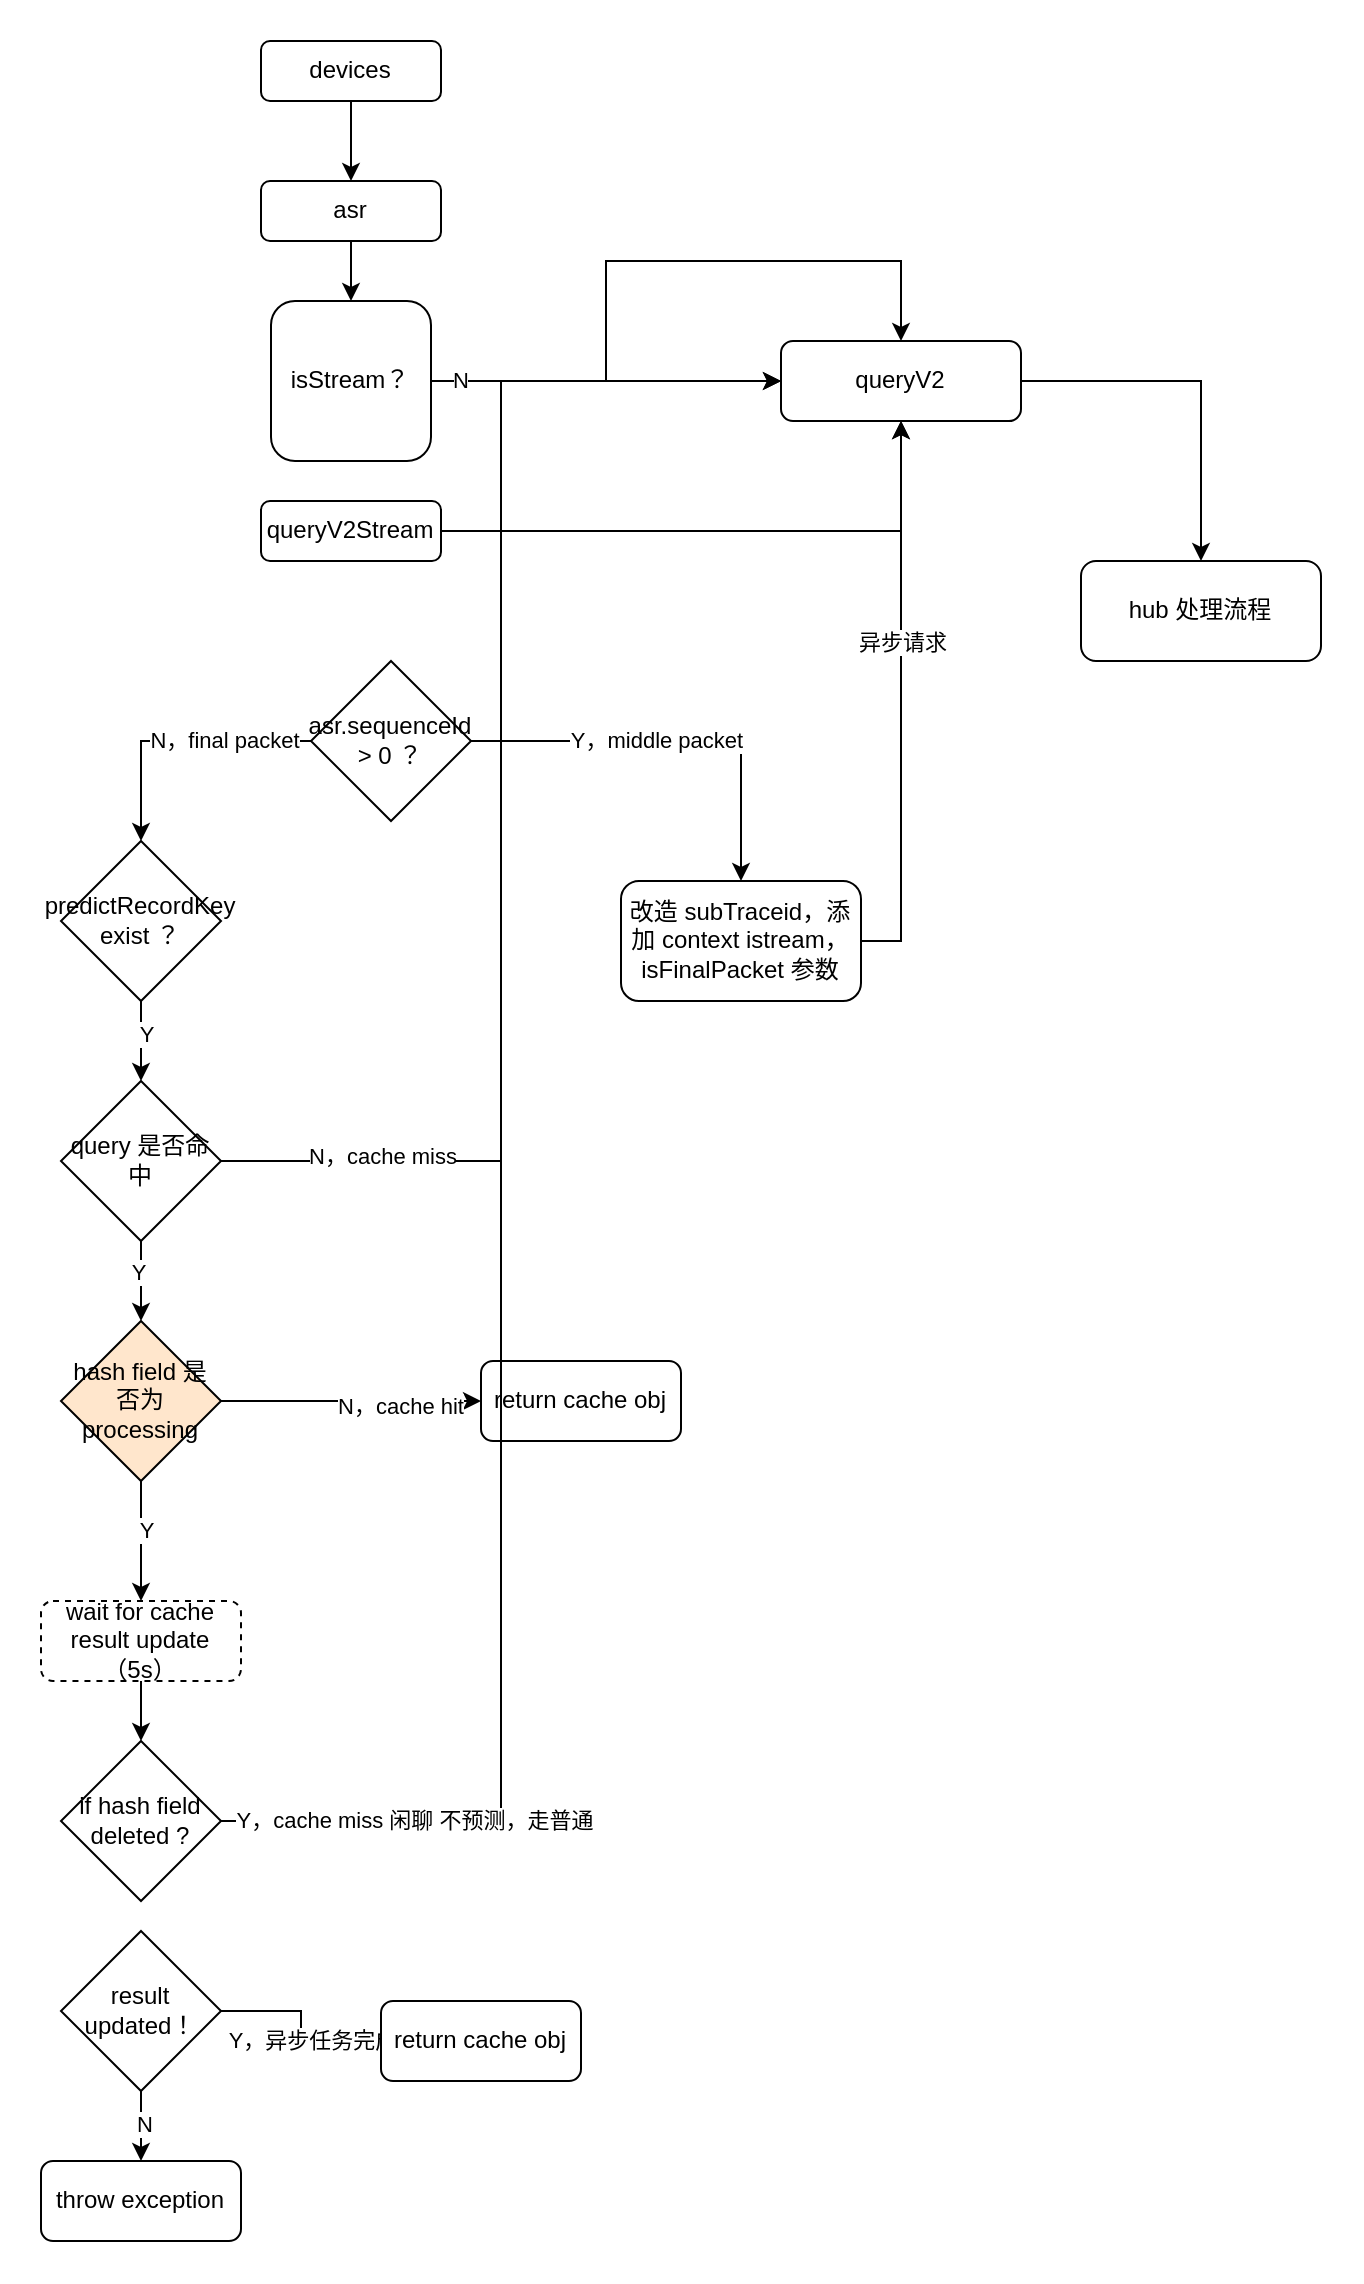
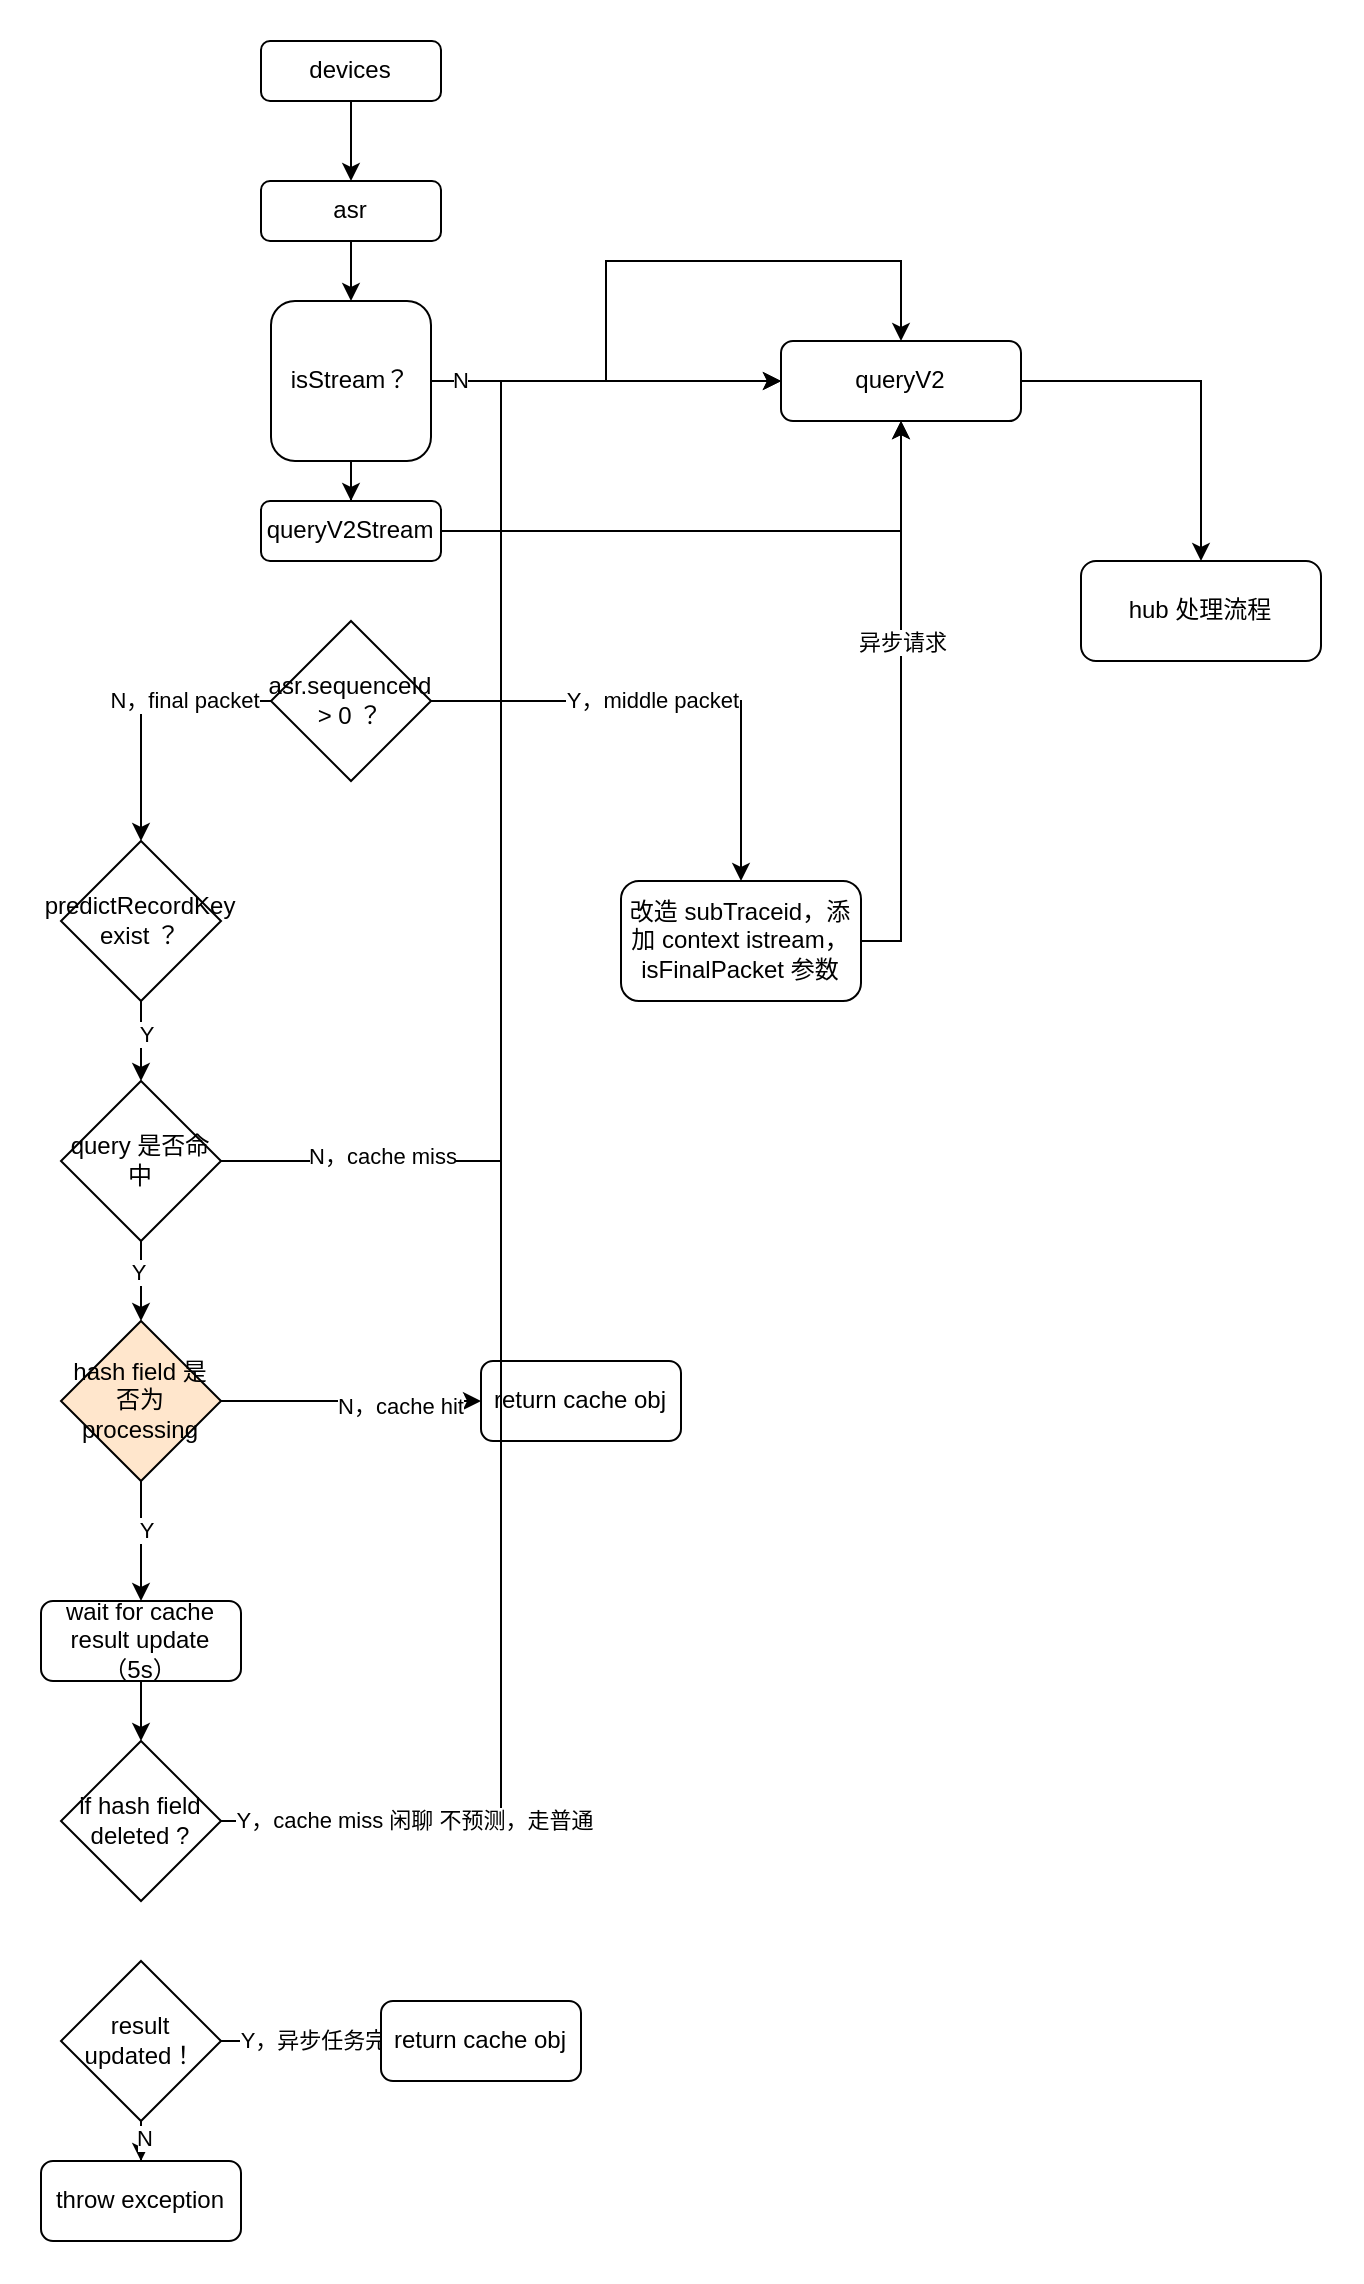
none -> (351, 488)
(391, 741) -> (351, 701)
(141, 1641) -> (141, 1641)
(141, 2011) -> (141, 2041)
